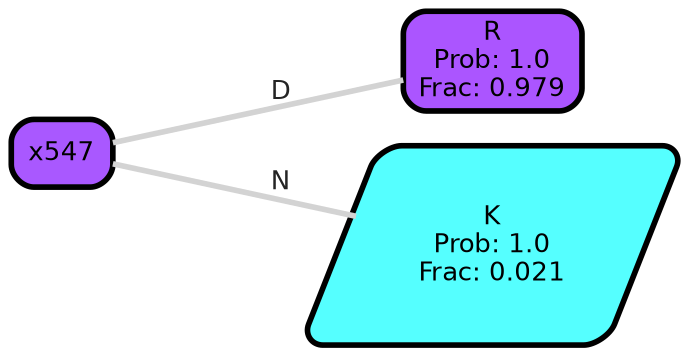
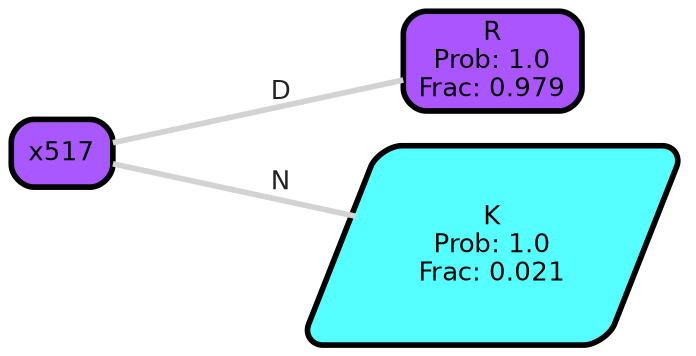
(62, 153) -> (62, 153)
